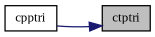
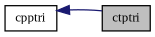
(73, 27) -> (86, 10)
